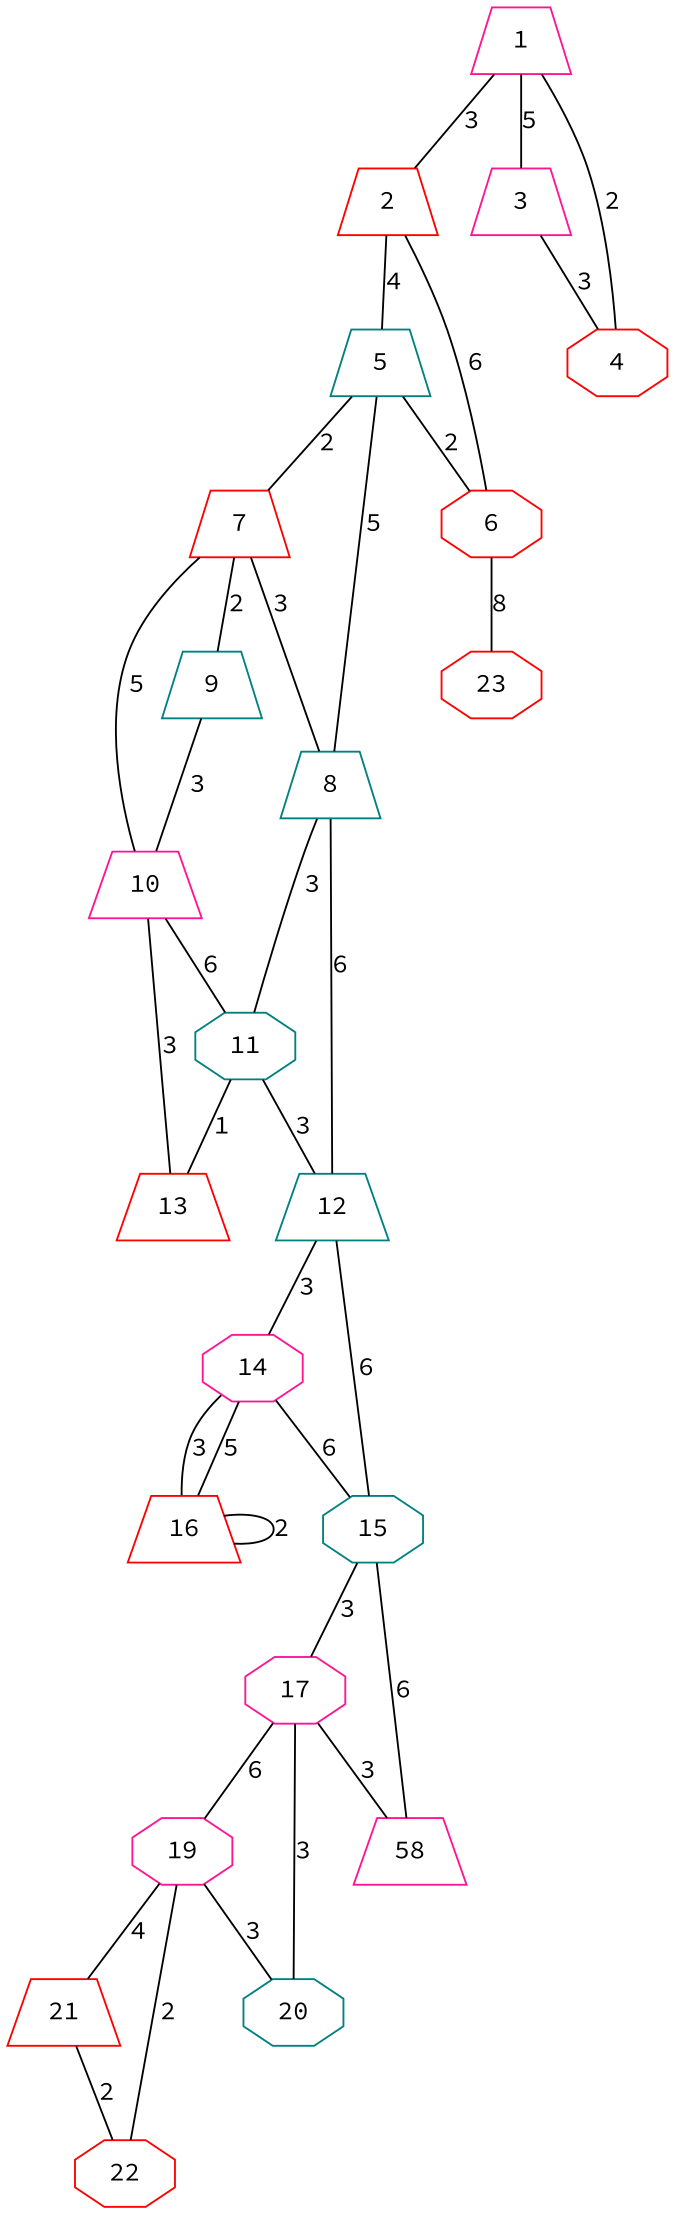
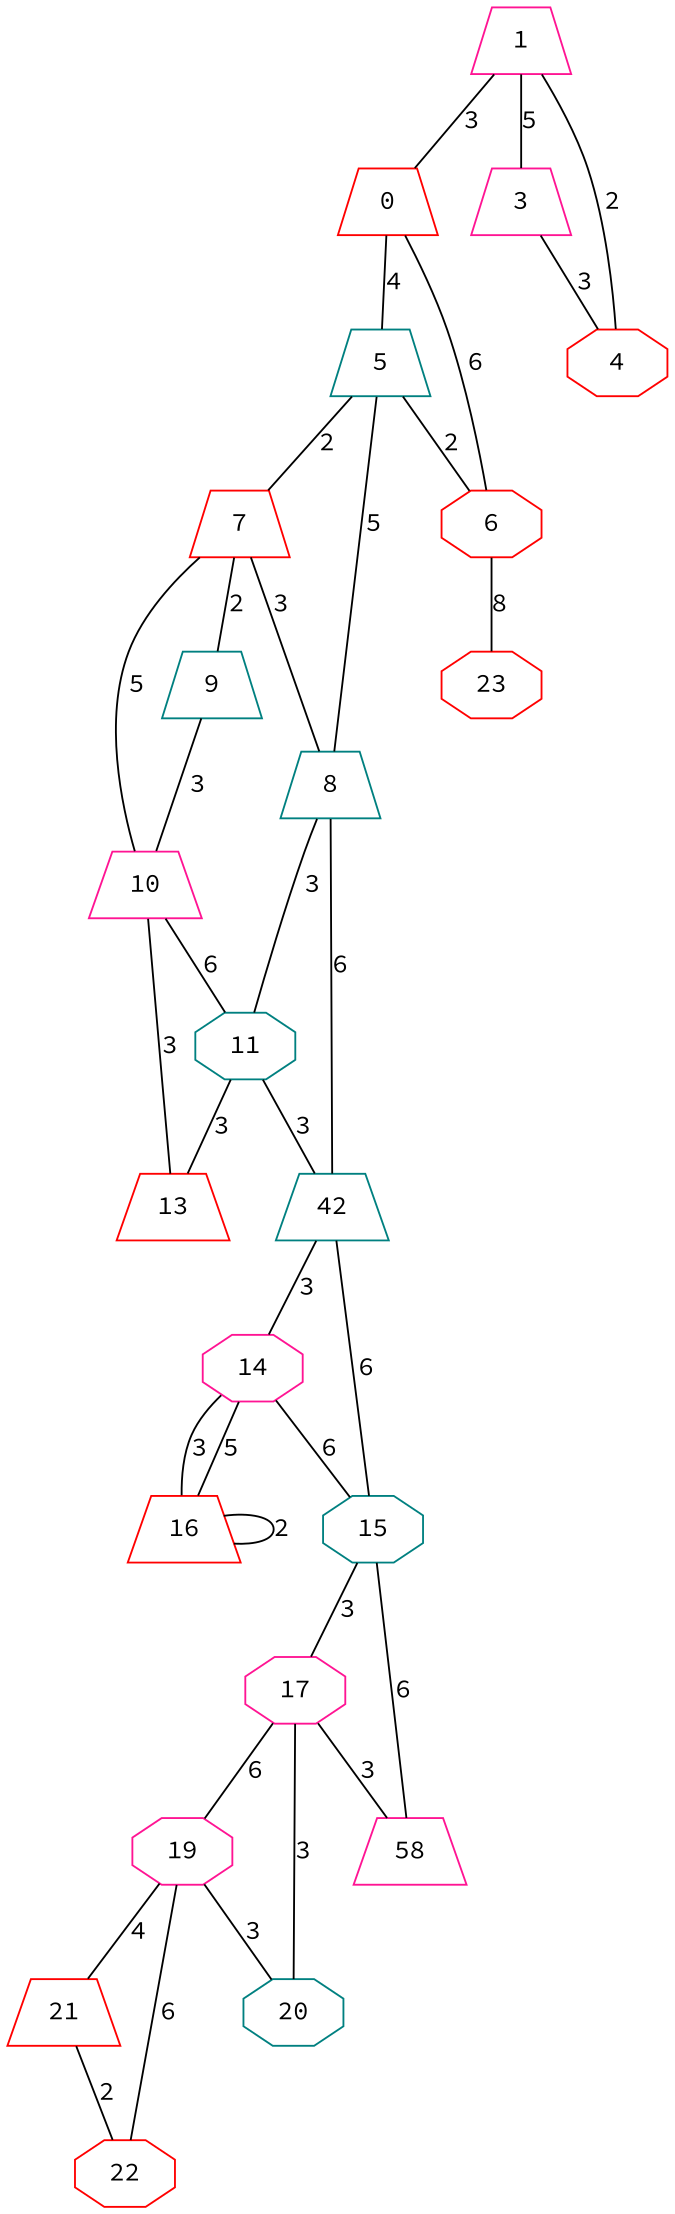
(388, 202) -> (388, 202)
(222, 1127) -> (222, 1127)
(332, 1207) -> (332, 1207)
(168, 2012) -> (168, 2012)
